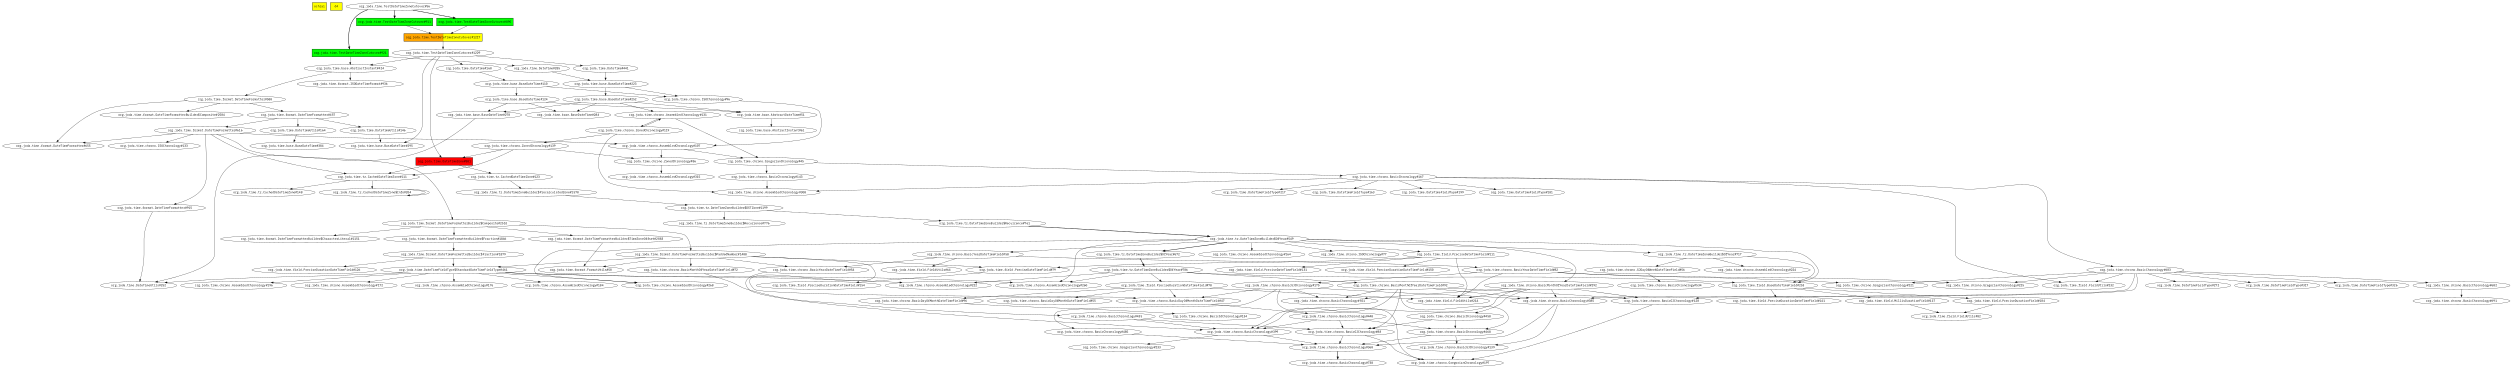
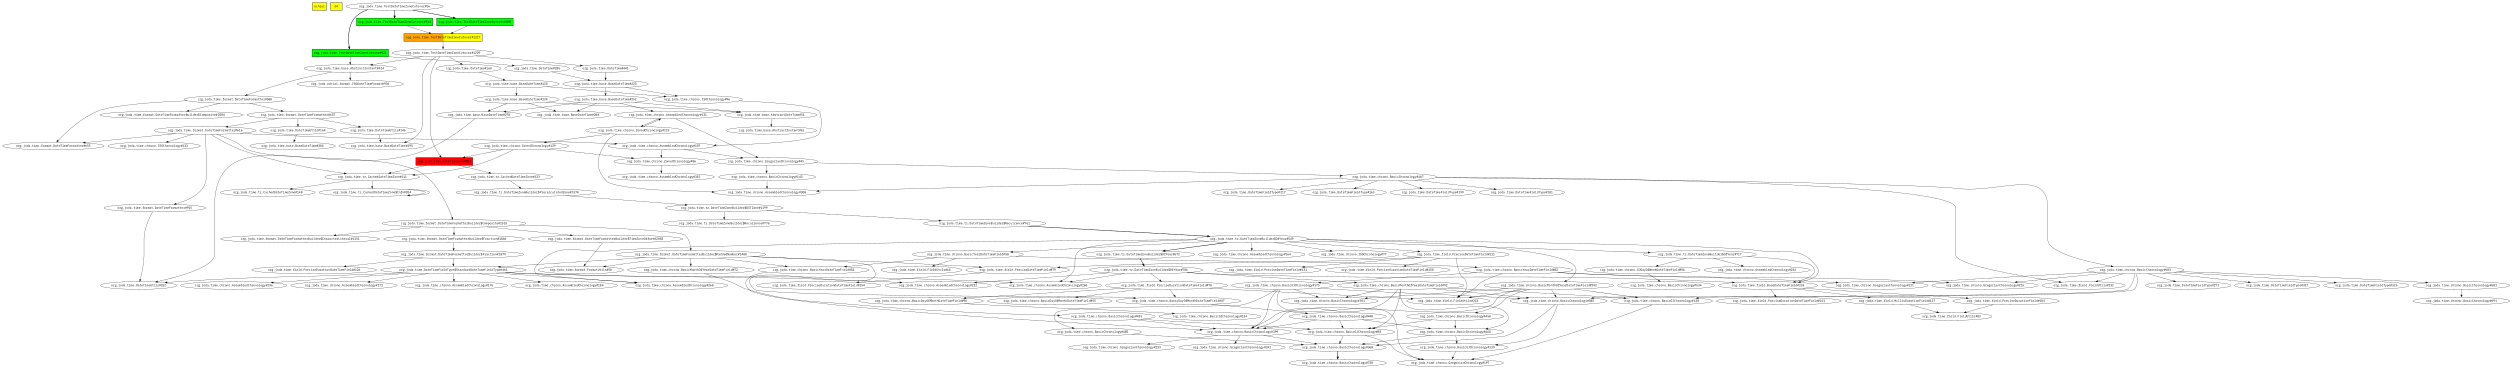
(350, 84) -> (350, 84)
(1232, 293) -> (1268, 307)
none -> (1232, 347)
